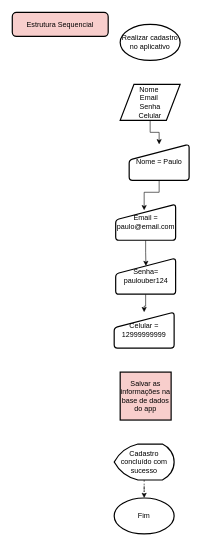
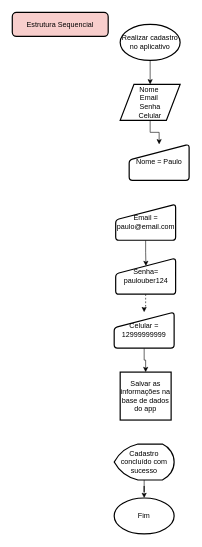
none -> (150, 78)
(144, 192) -> none
(146, 301) -> (146, 301)
none -> (146, 362)
(146, 396) -> (146, 396)
(144, 491) -> (144, 491)
